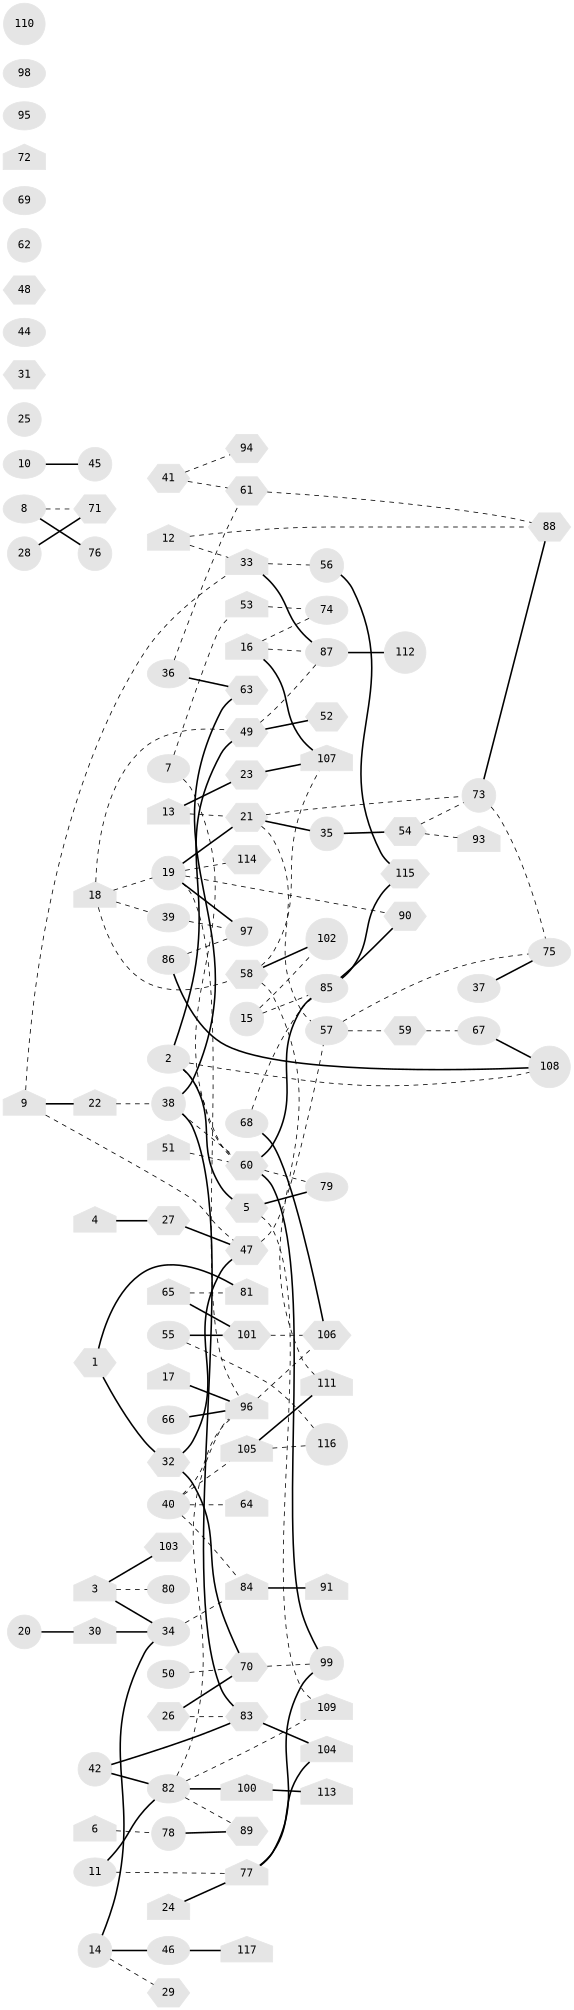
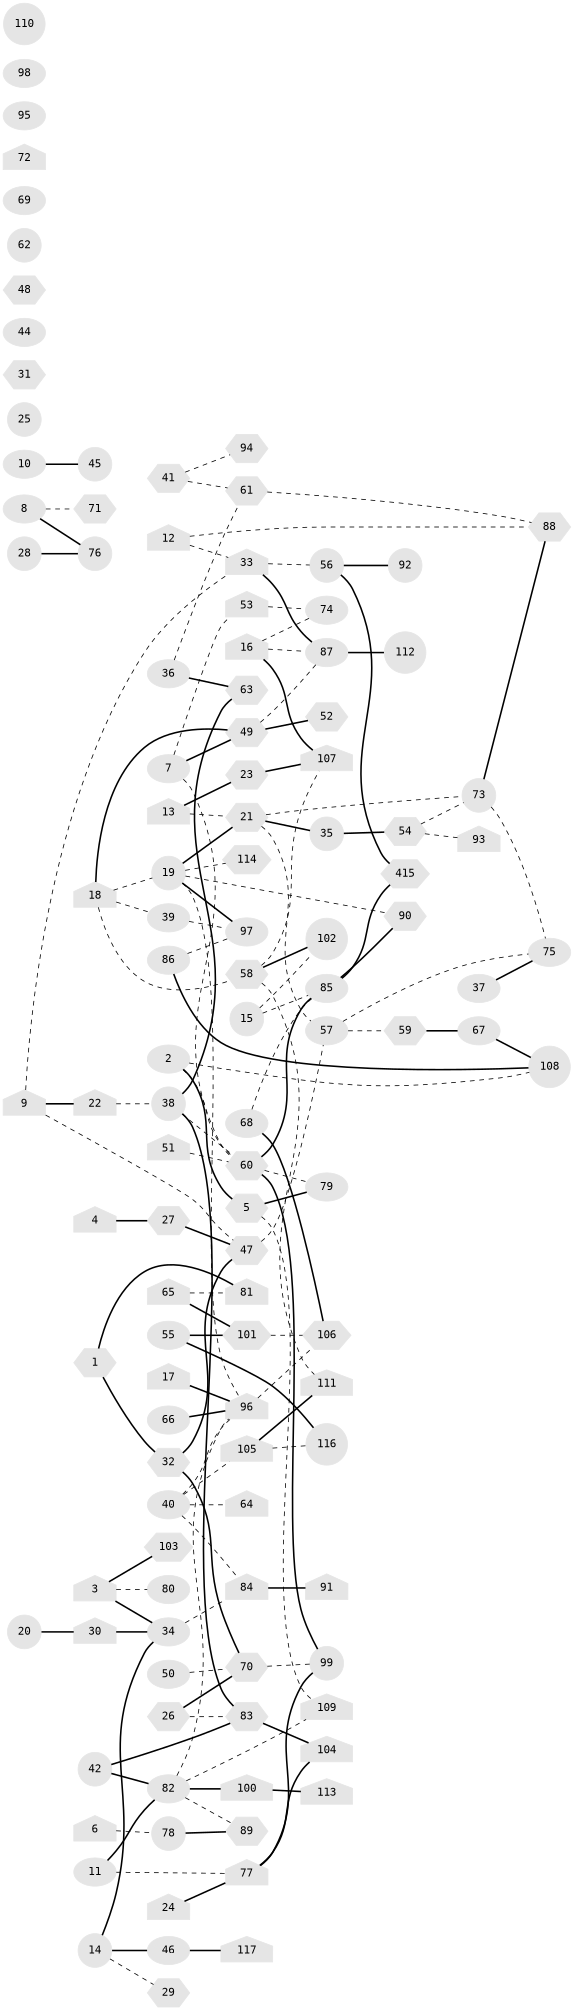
(54, 535) -> (60, 554)
none -> (405, 565)
(125, 770) -> (125, 770)
(405, 874) -> (405, 874)
(198, 938) -> (212, 749)
(442, 1031) -> (442, 1031)
(256, 1376) -> (256, 1376)
